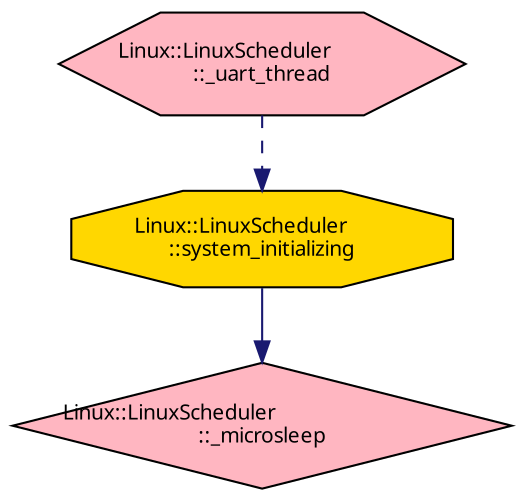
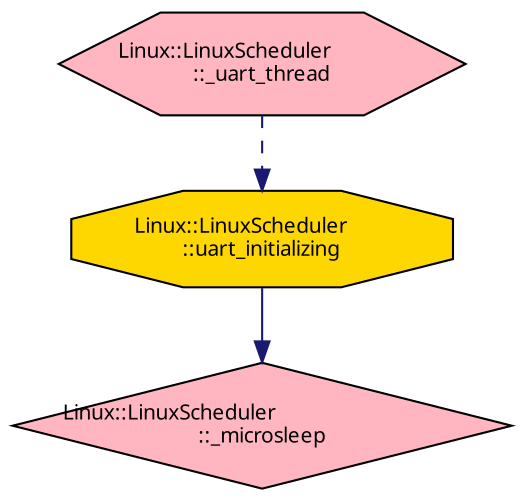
(262, 239) -> (262, 239)
